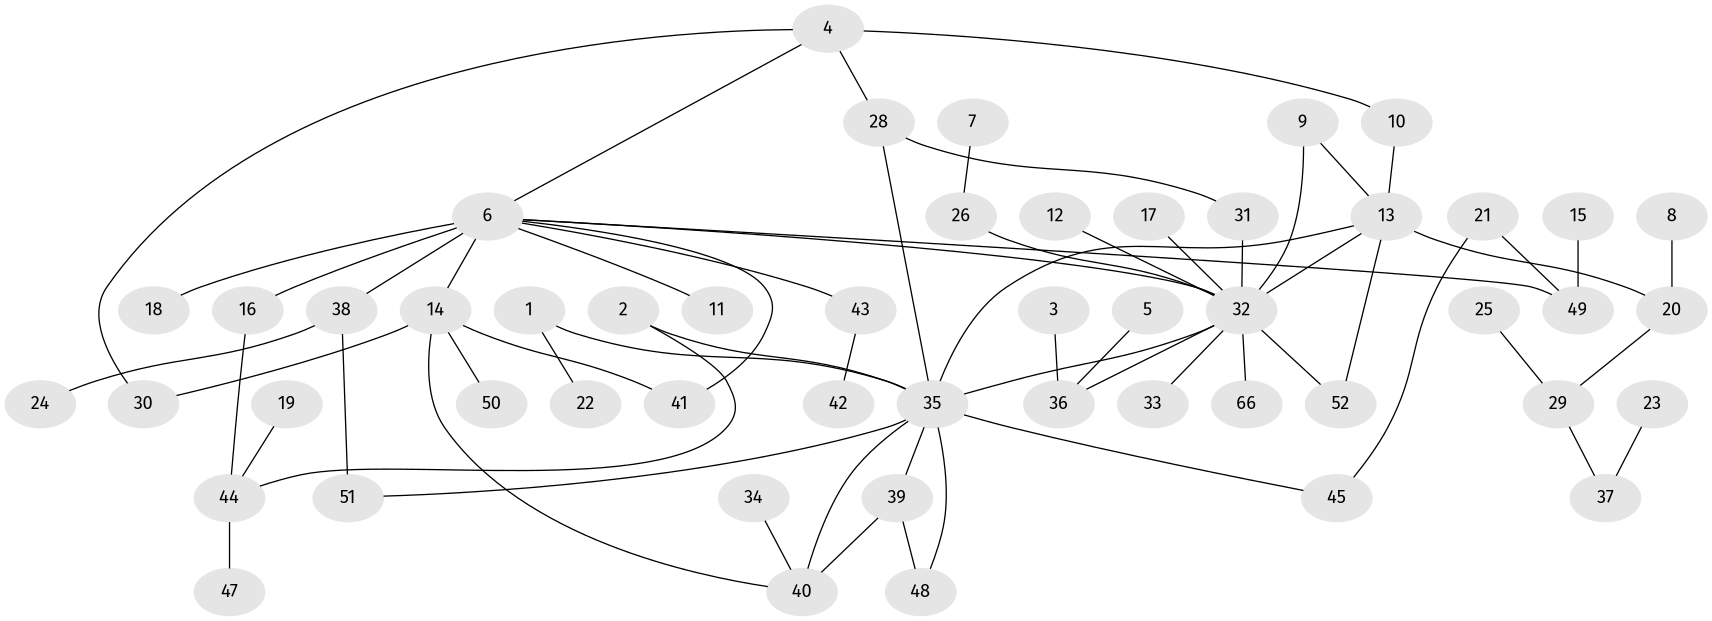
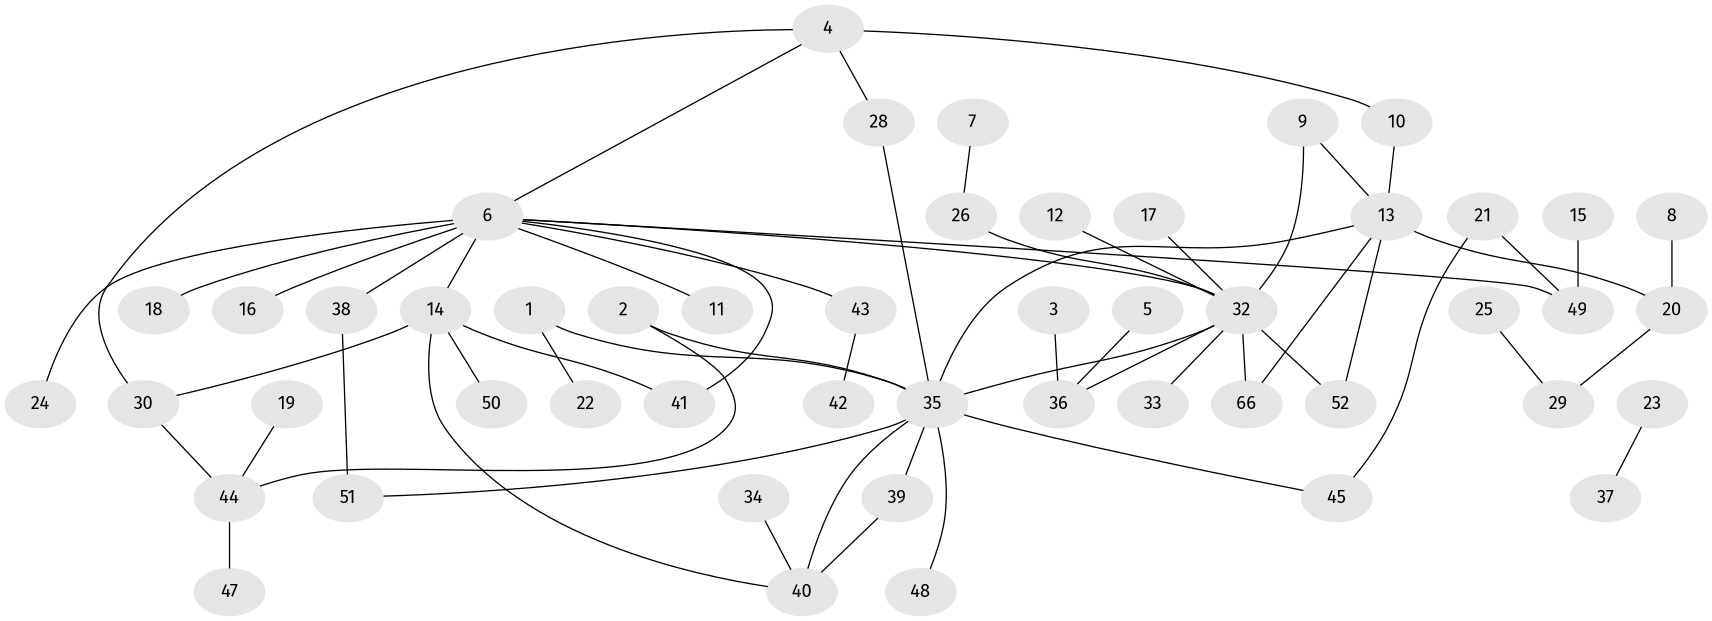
(1243, 216) -> none
(1319, 260) -> (1317, 310)
(192, 359) -> (221, 250)
(238, 404) -> (187, 451)
(1582, 451) -> none
(909, 545) -> none
